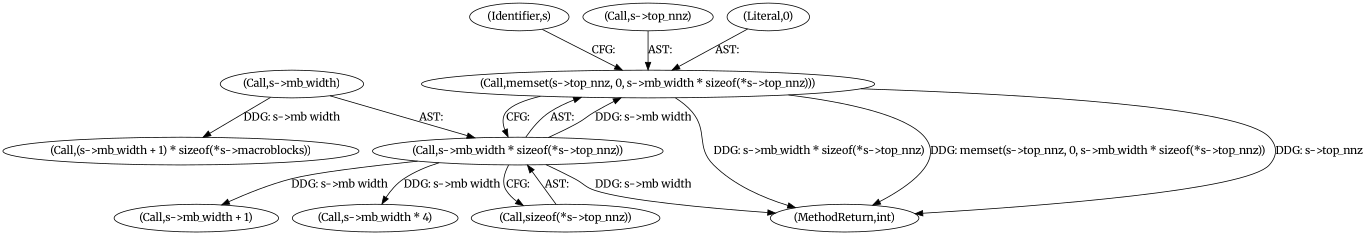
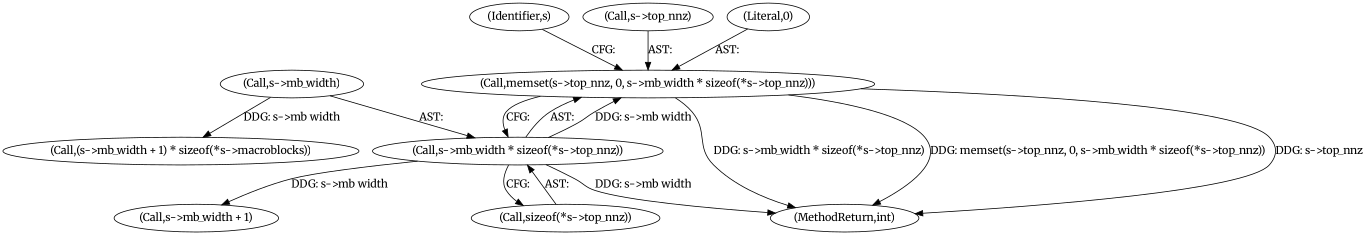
(375, 218) -> none
